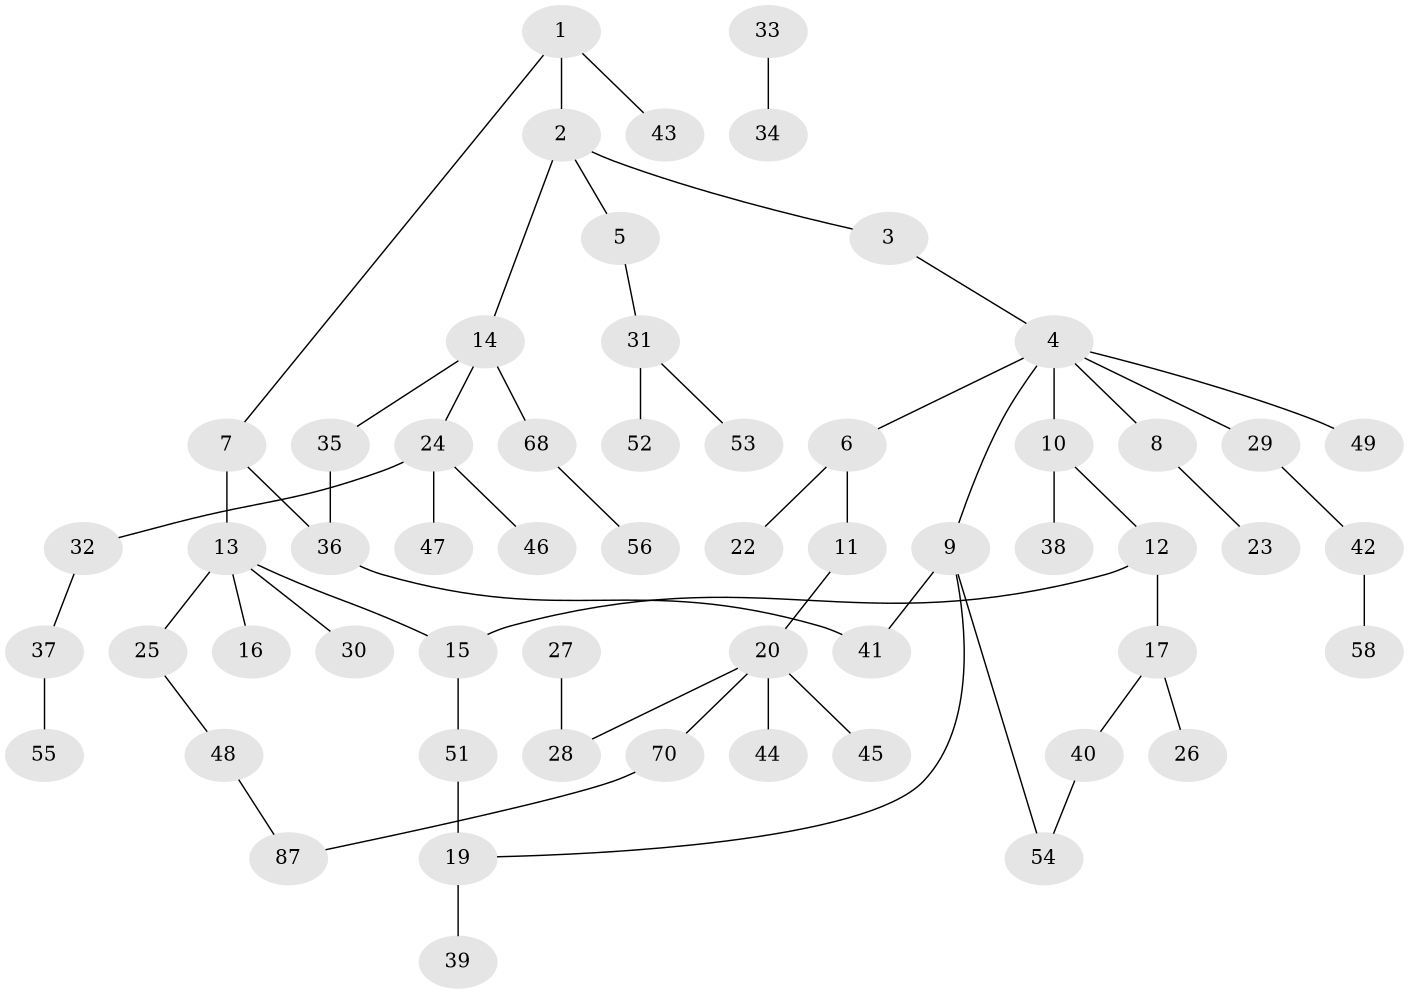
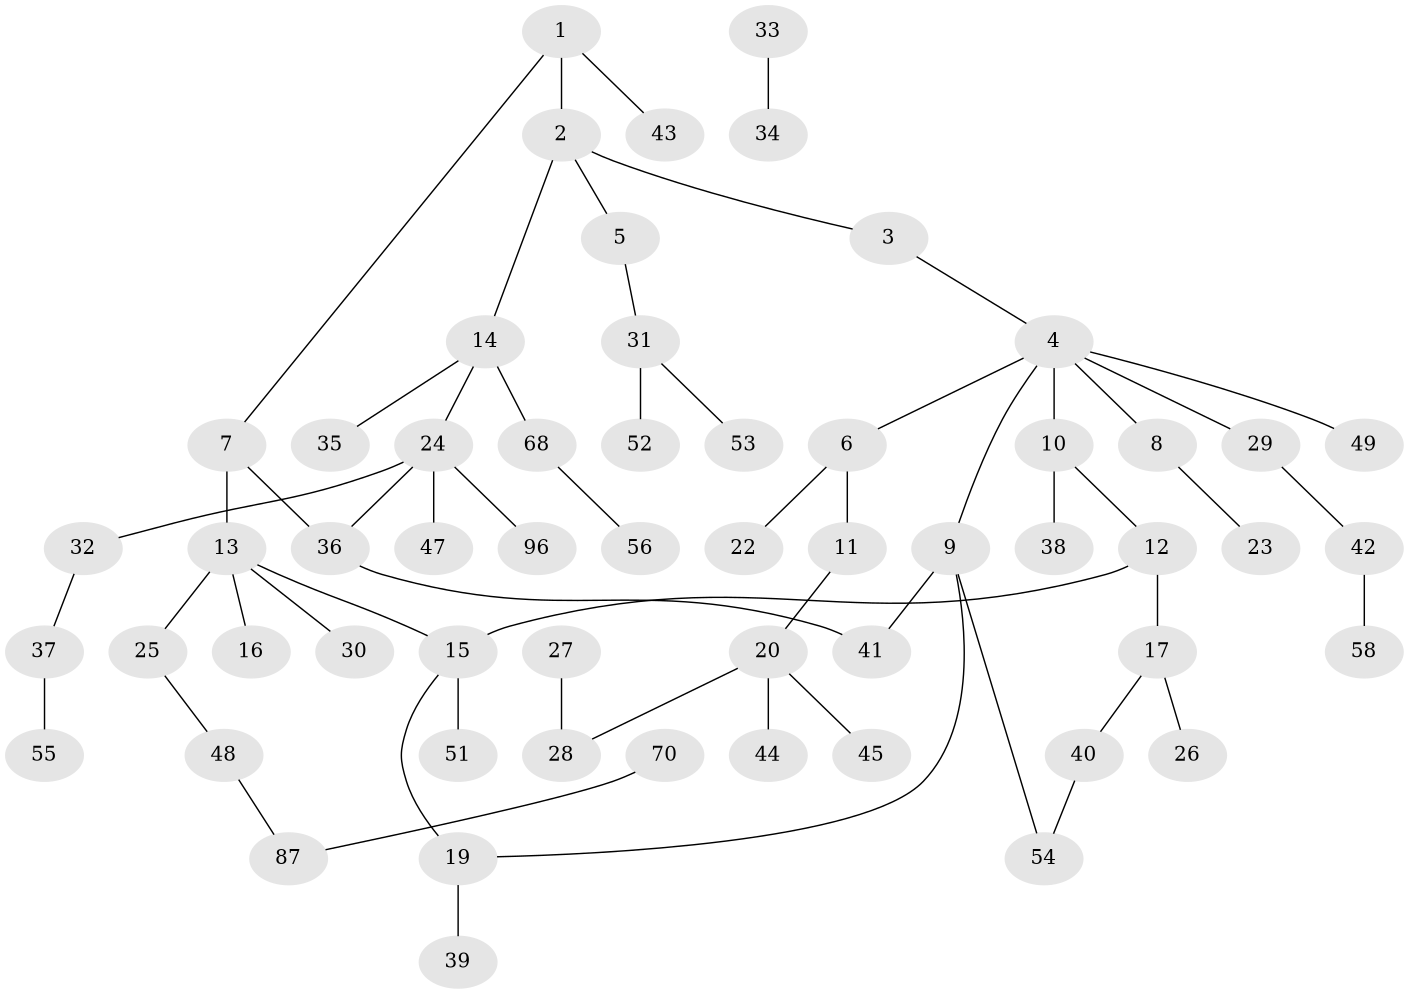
(330, 497) -> (382, 497)
(537, 549) -> (537, 549)
(717, 704) -> none
(458, 807) -> (401, 755)
